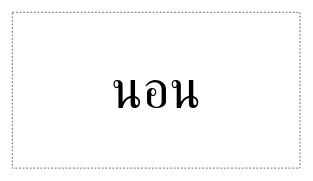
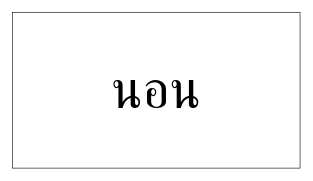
(156, 90) -> (156, 90)
